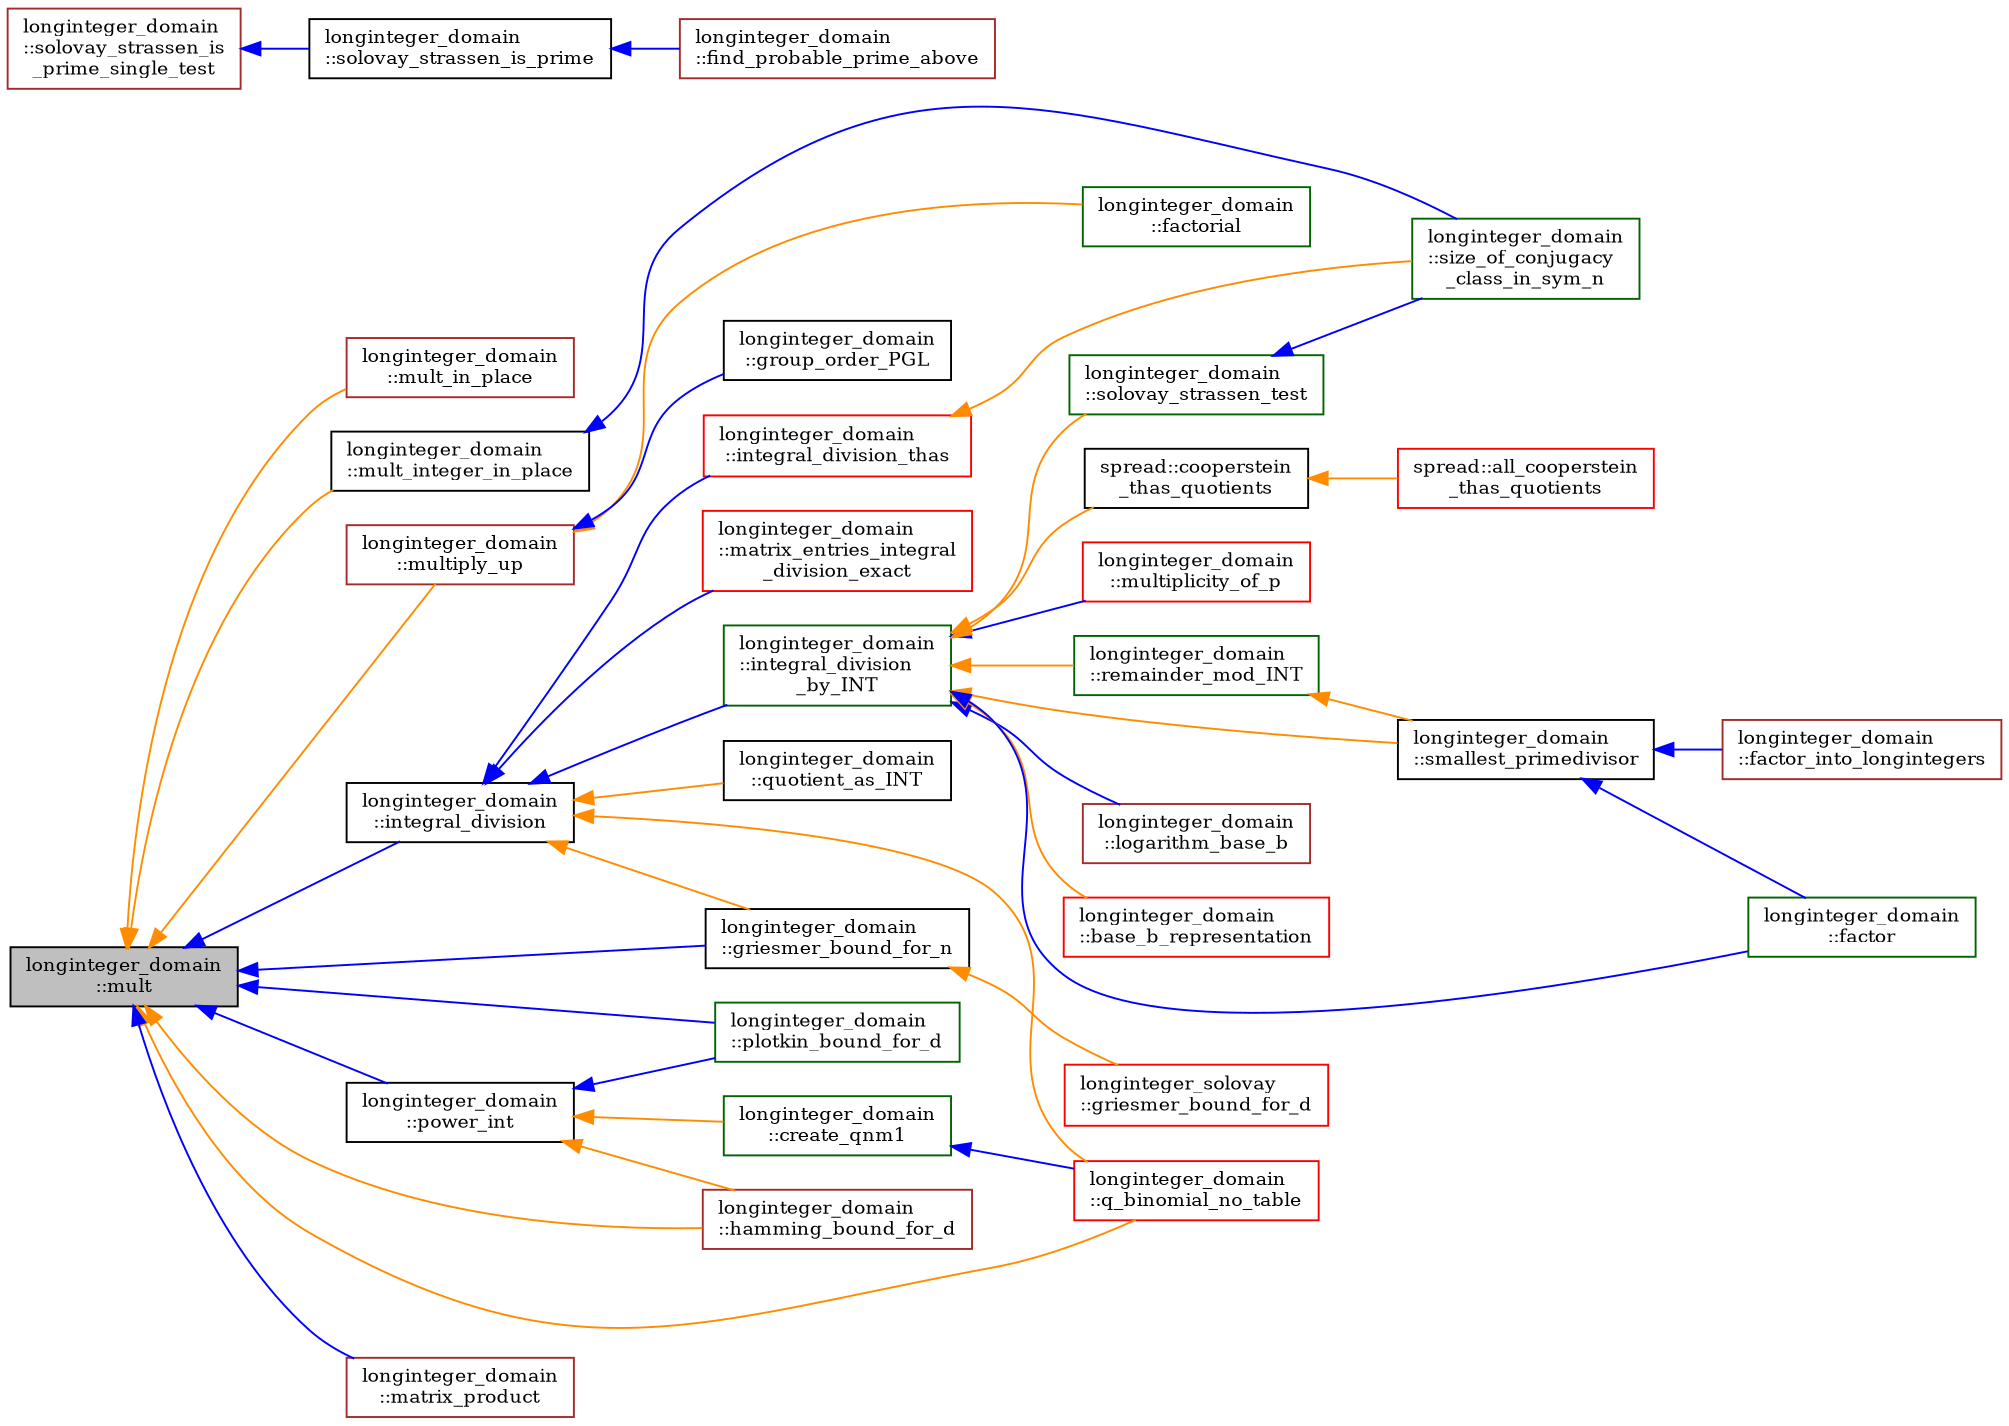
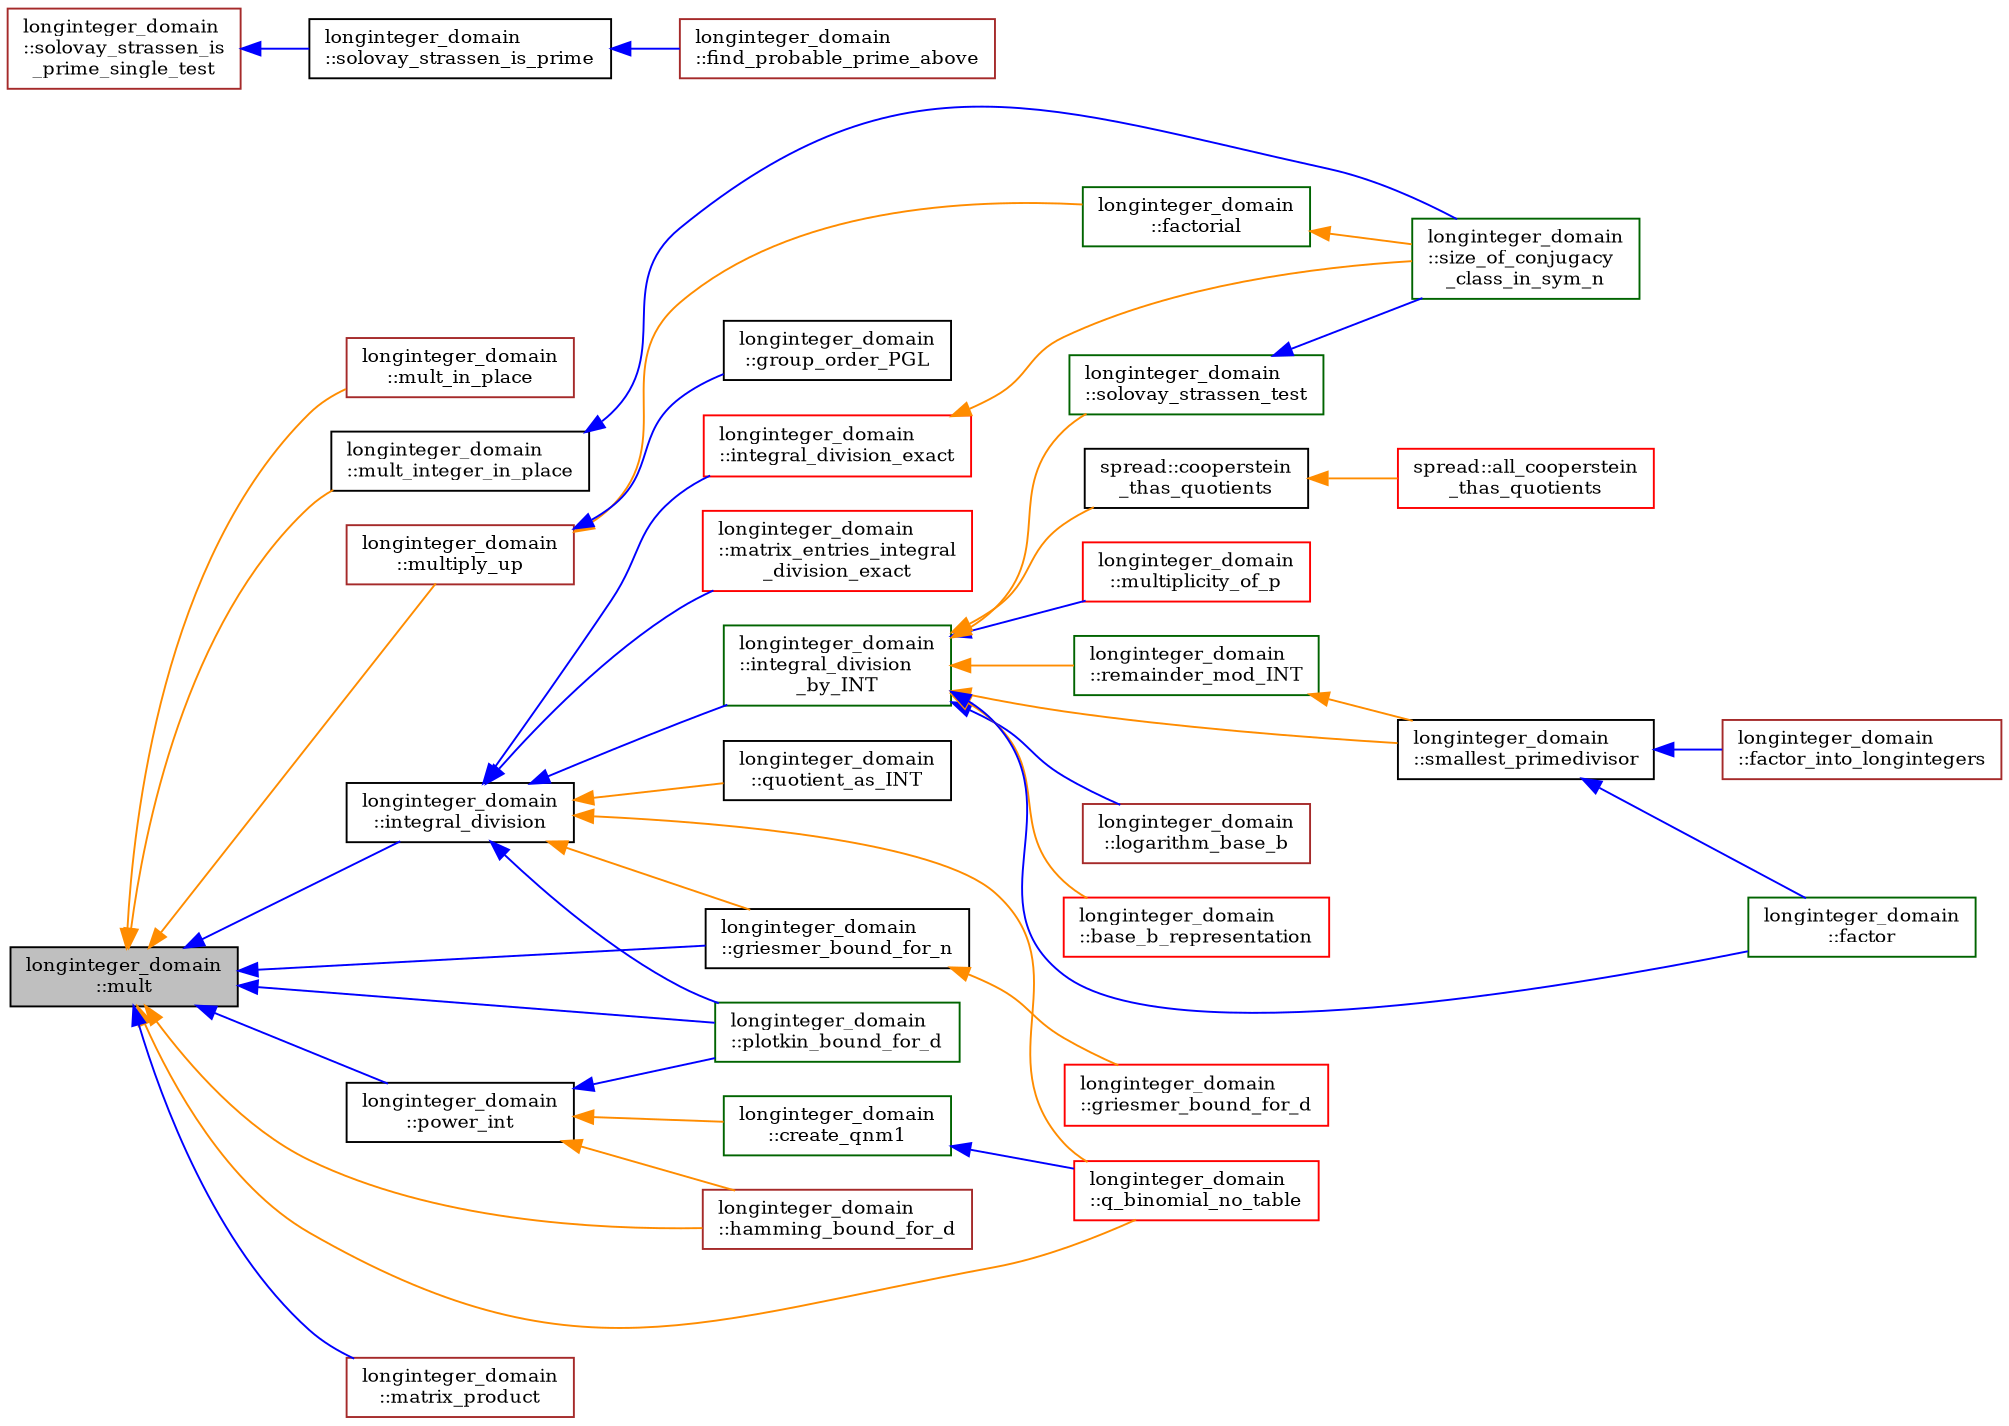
none -> (1371, 239)
(837, 446) -> (837, 446)
none -> (605, 939)
(1196, 1095) -> (1196, 1095)
